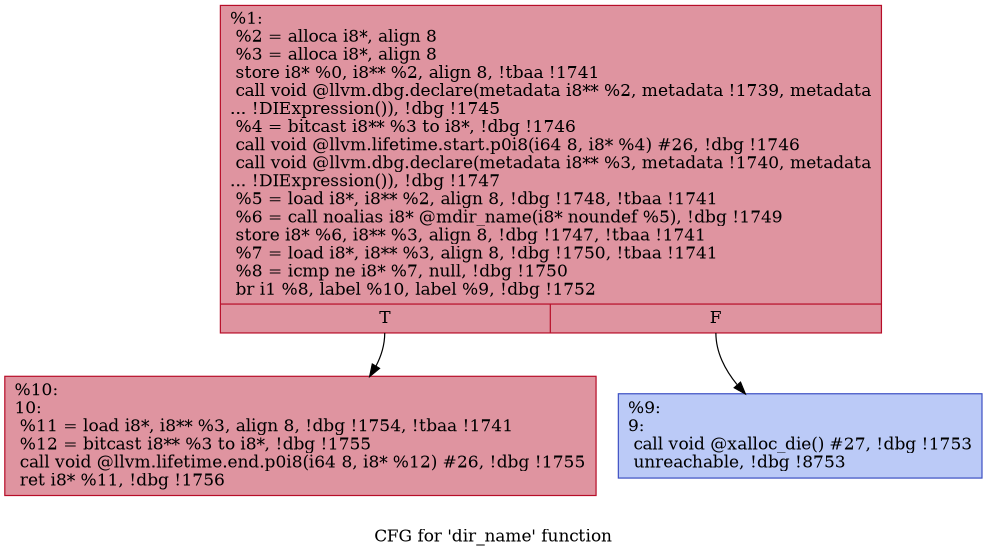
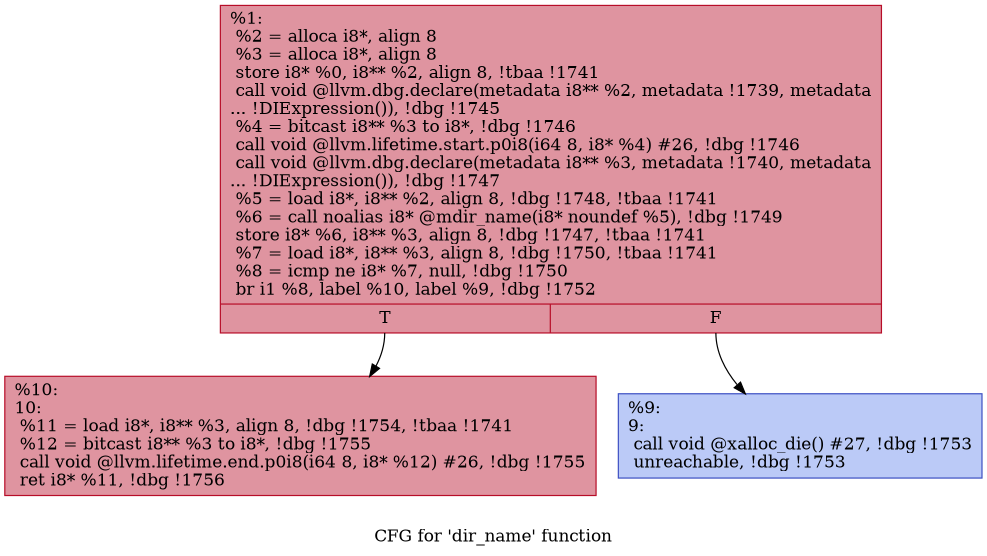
(737, 462) -> (737, 462)
